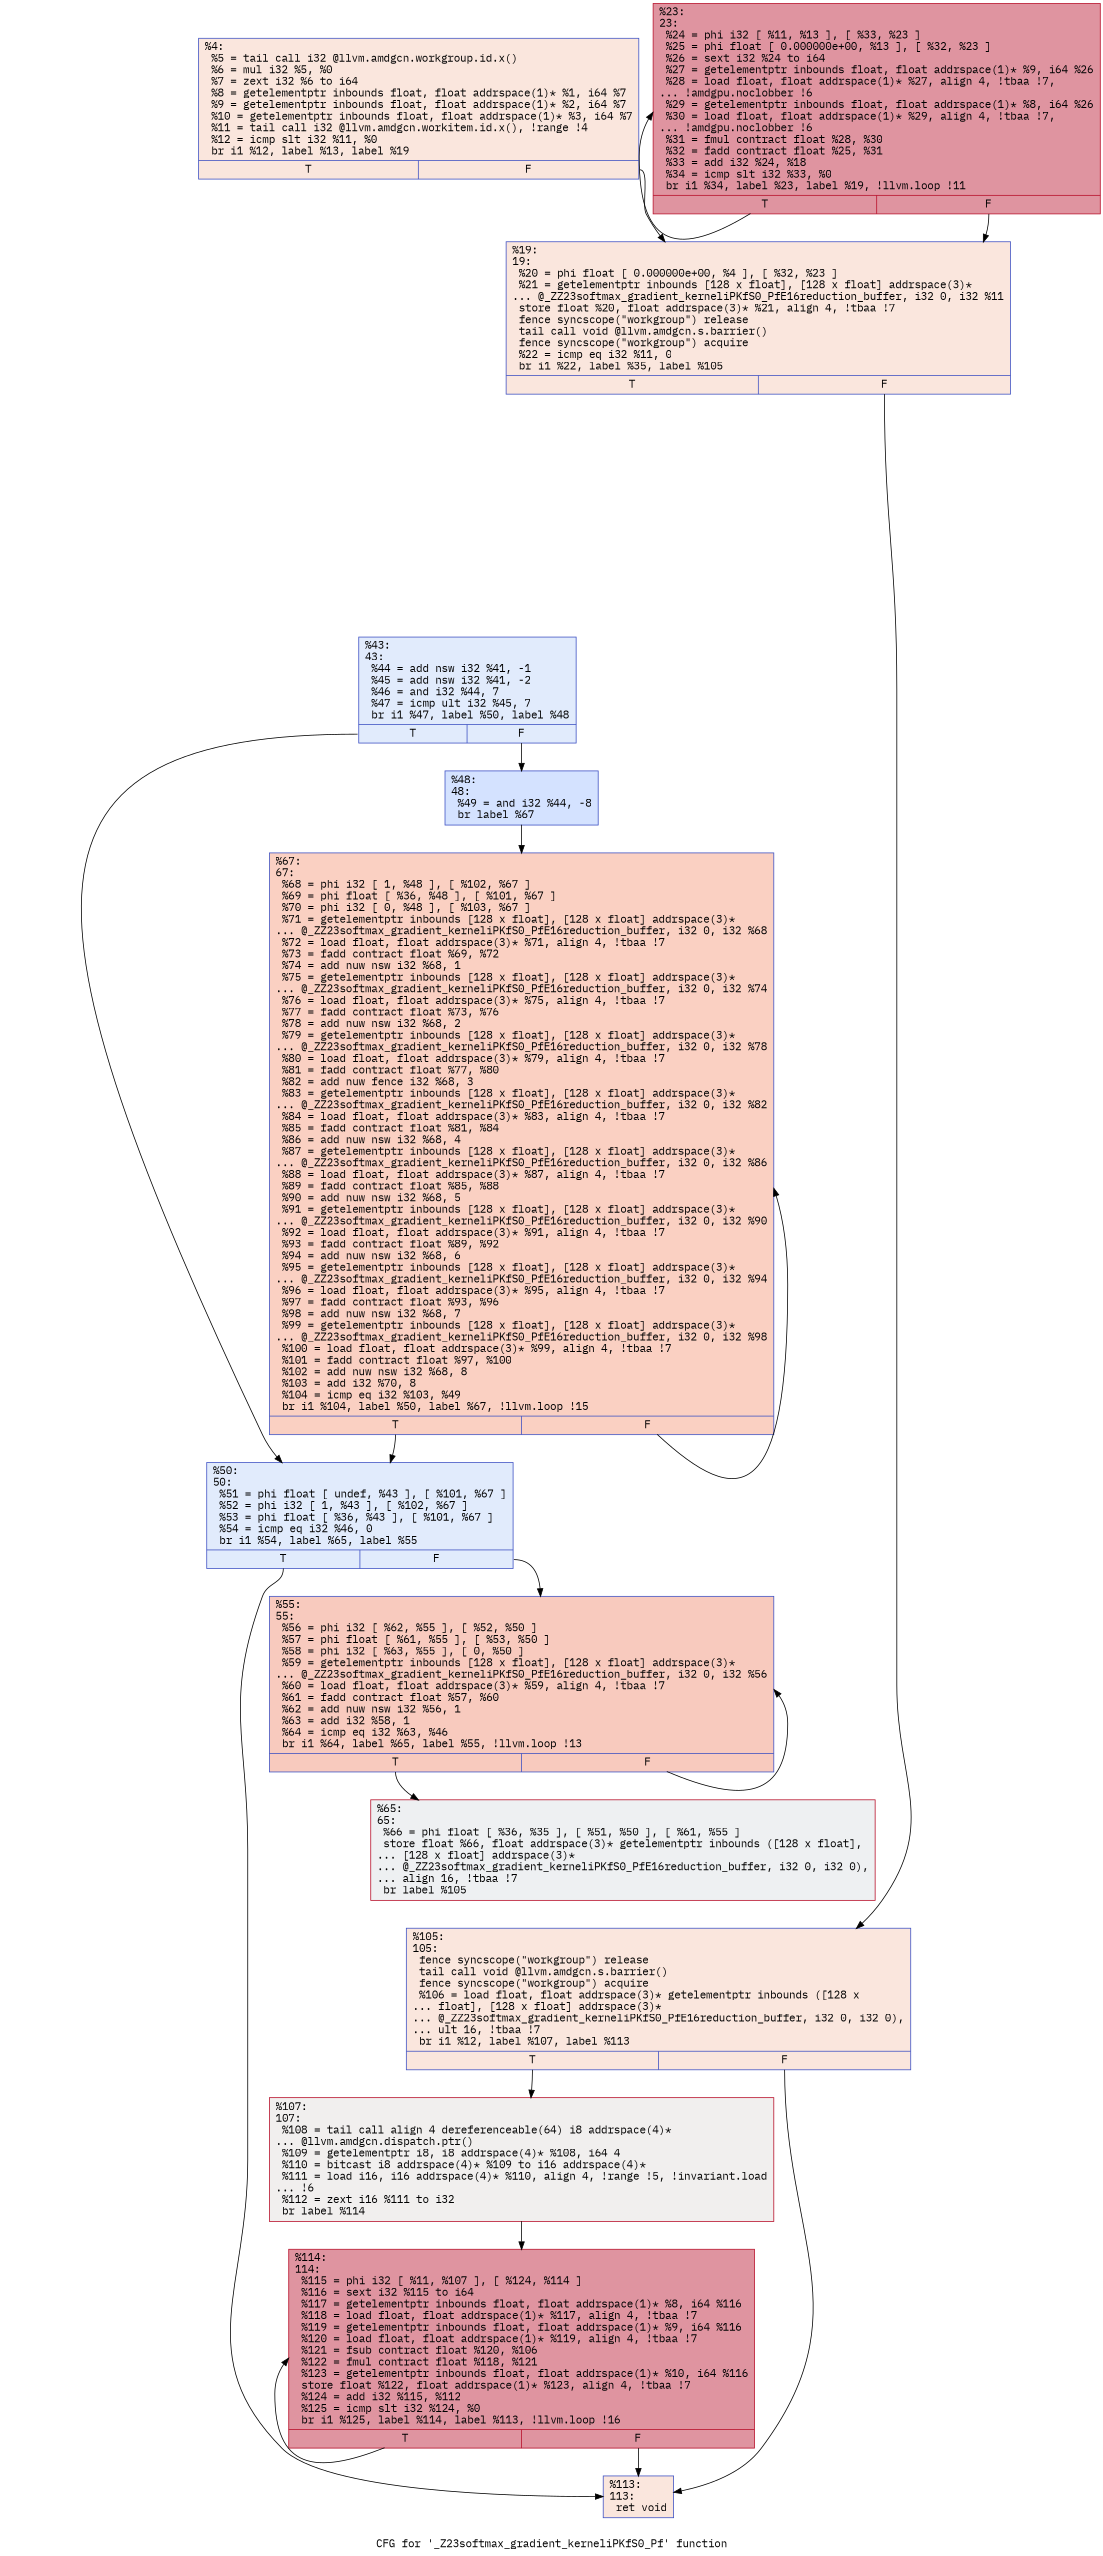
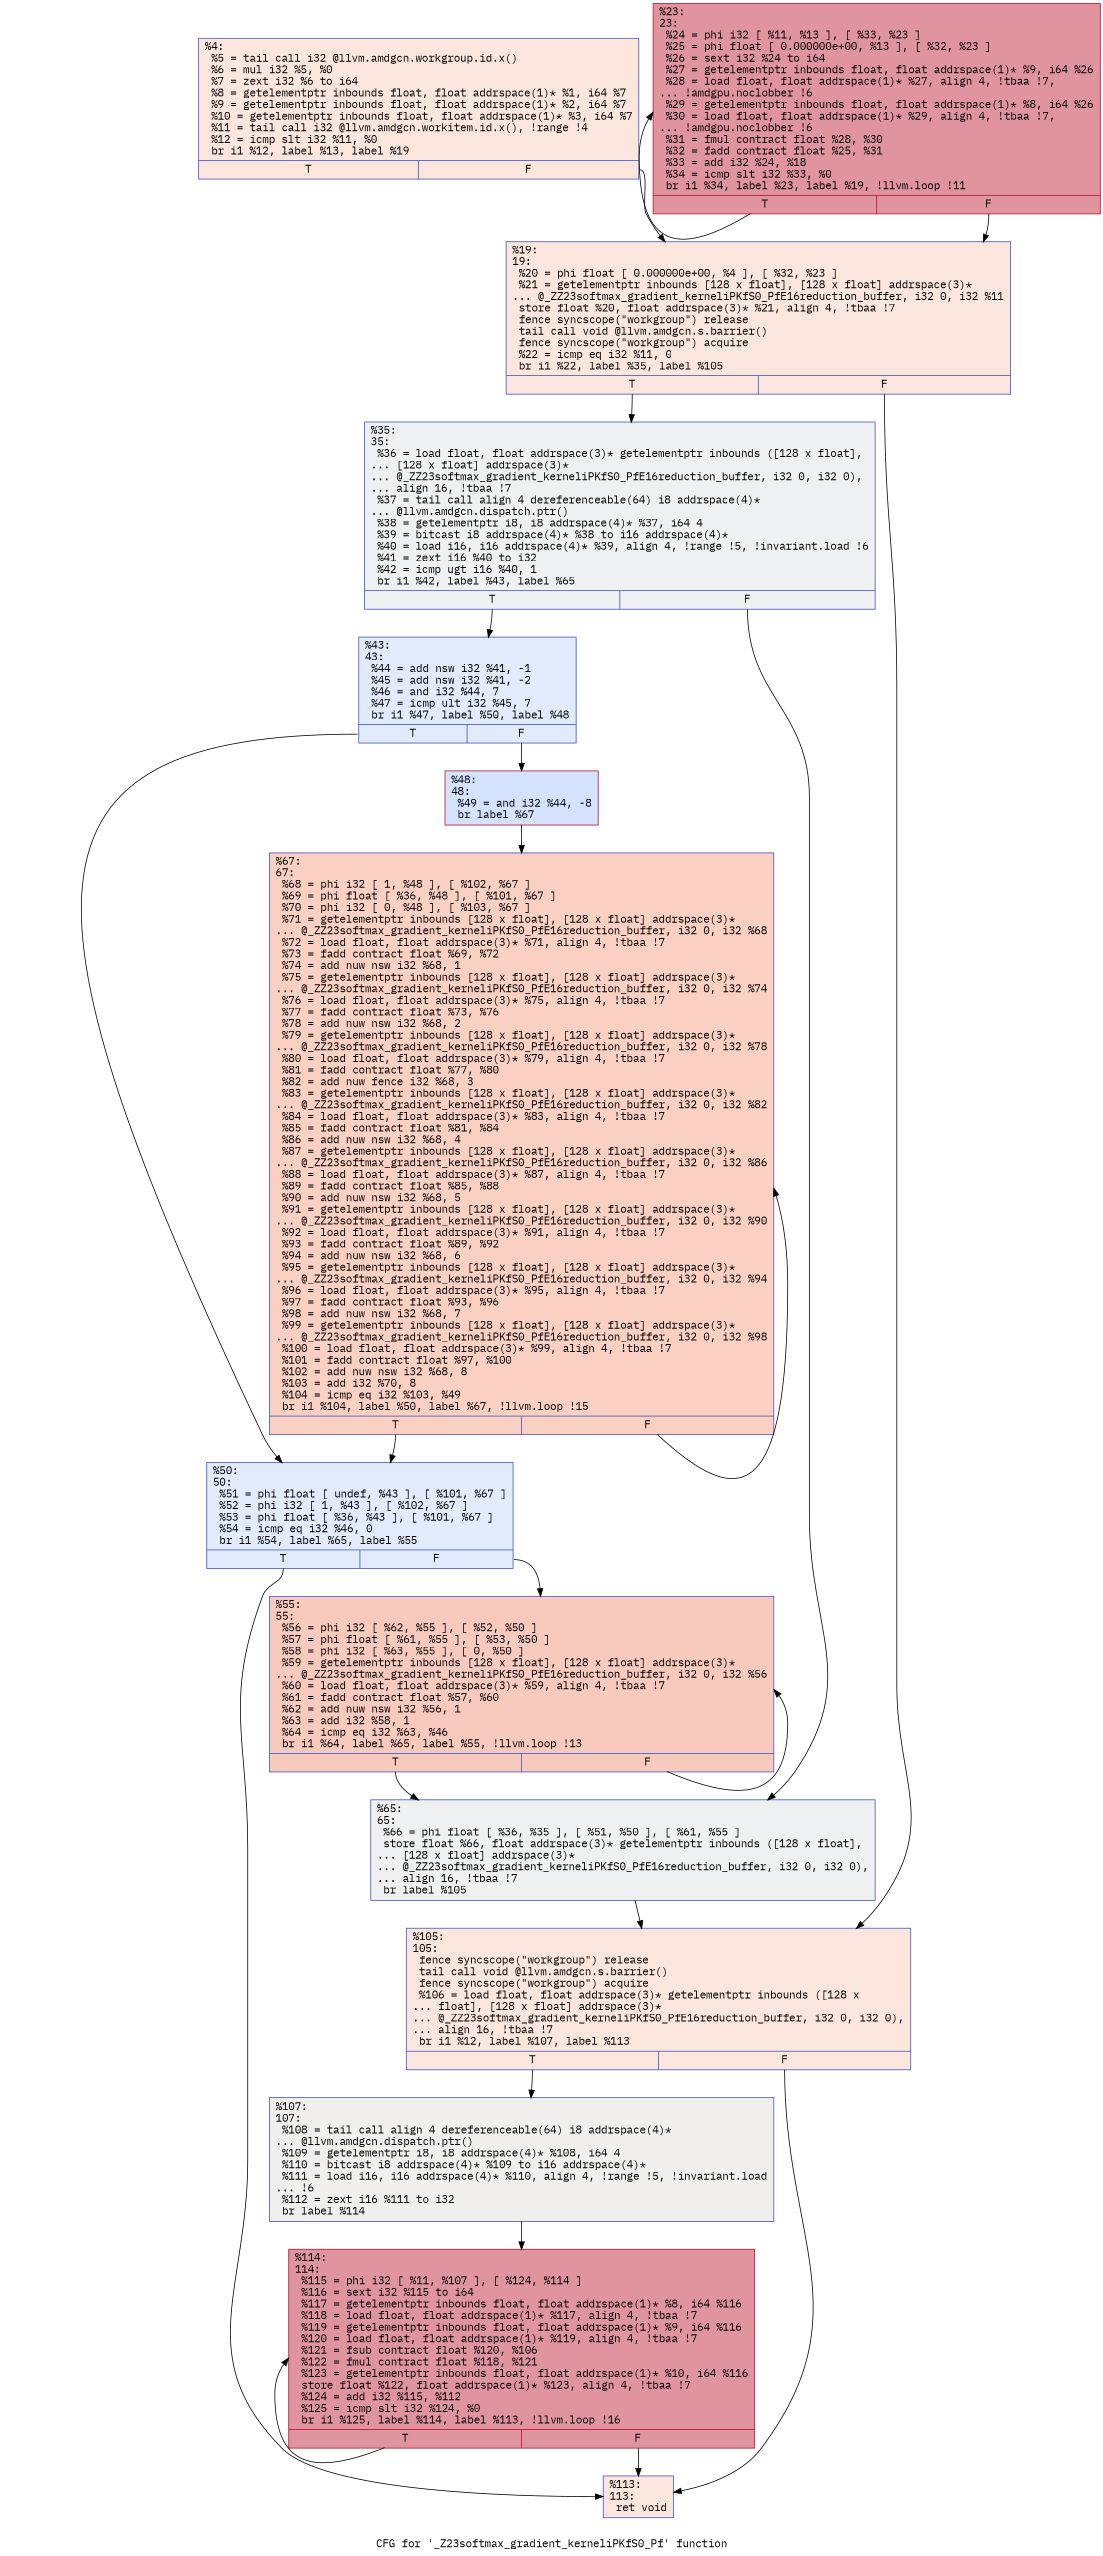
none -> (620, 516)
(522, 798) -> (522, 798)
(623, 1850) -> (623, 1850)
none -> (637, 1910)
(477, 2030) -> (483, 2030)
(522, 2160) -> (522, 2160)
